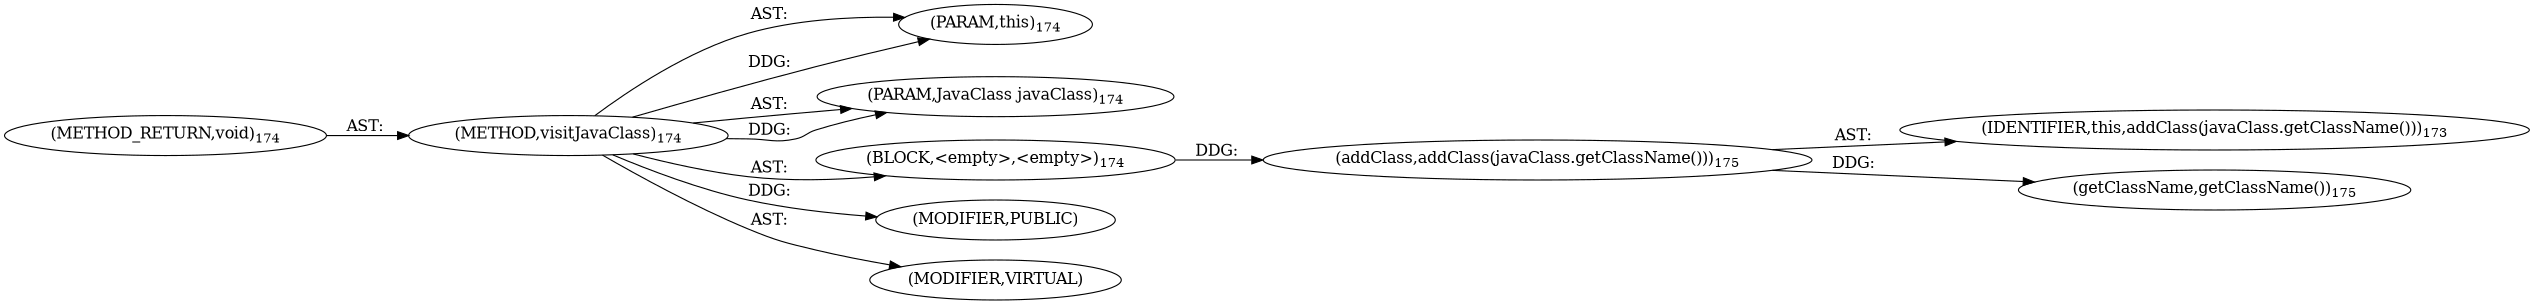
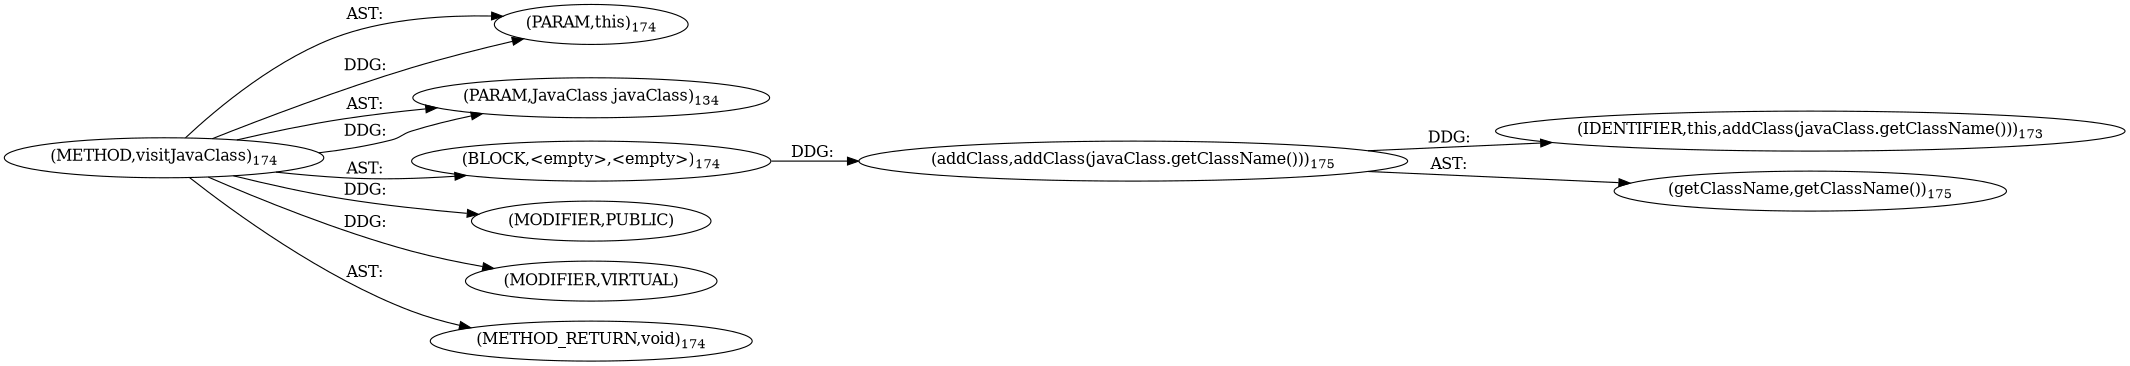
(1111, 95) -> (707, 96)
(362, 136) -> (318, 265)
(1856, 136) -> (1452, 138)
(1856, 164) -> (1452, 165)
(772, 221) -> (368, 223)
